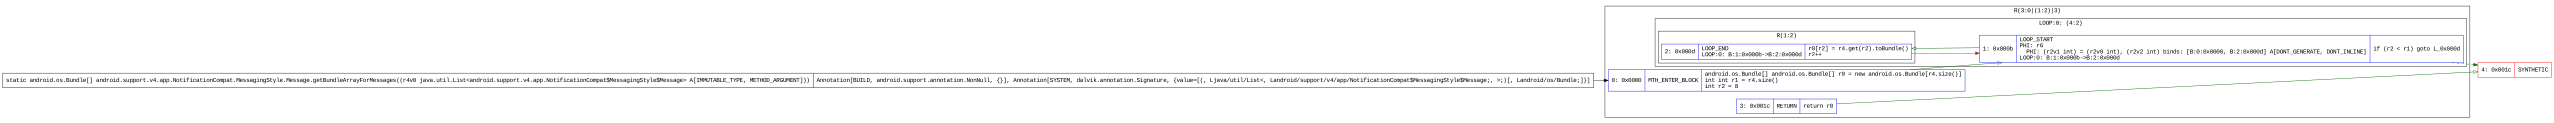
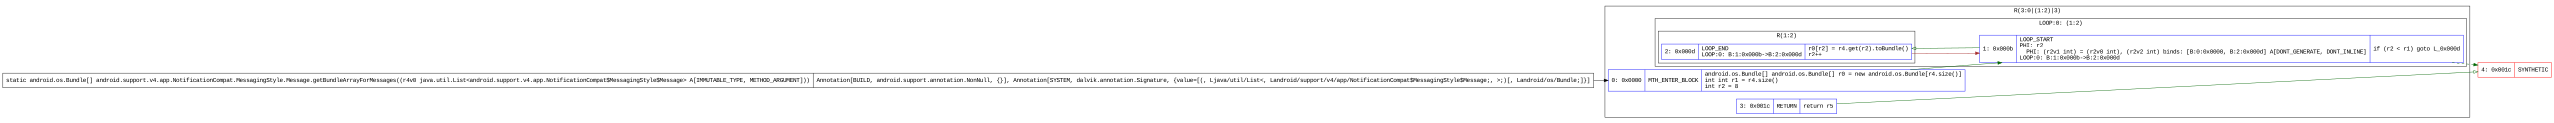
(2061, 23) -> (2061, 23)
(2033, 46) -> (2033, 46)
(1954, 66) -> (1954, 66)
(1818, 106) -> (1818, 106)
